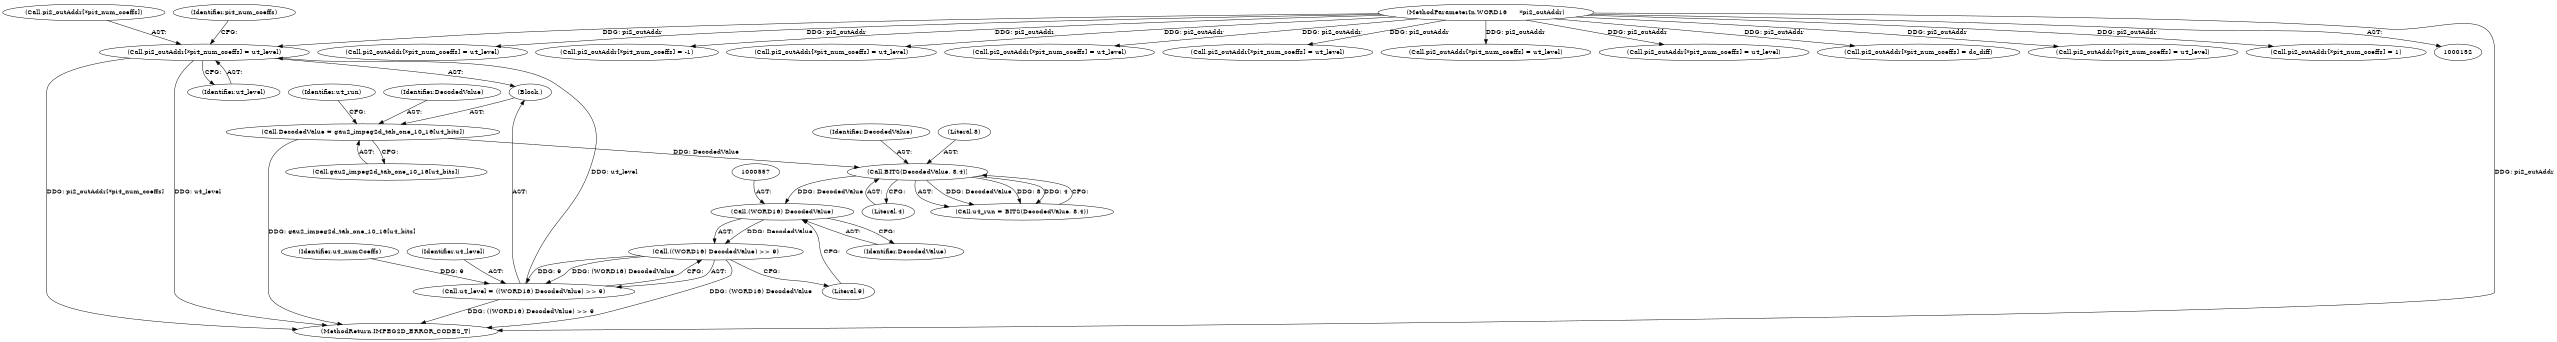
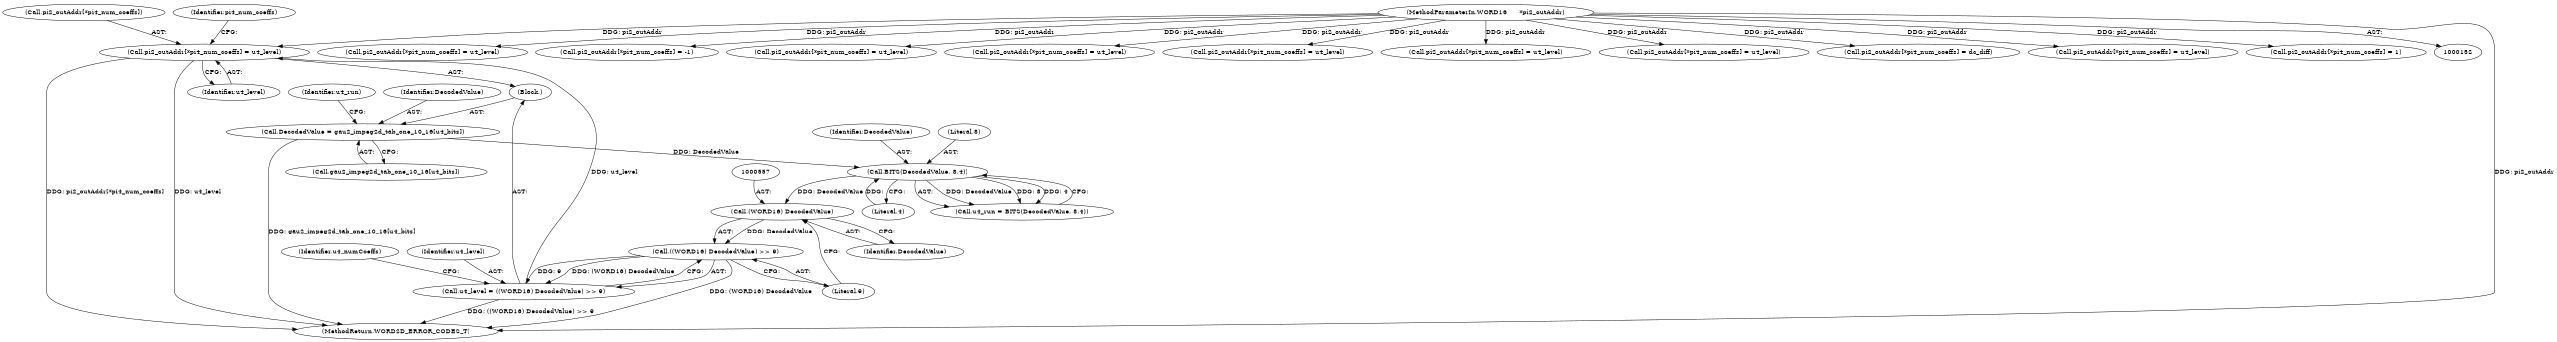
(876, 192) -> (876, 192)
(452, 272) -> (452, 272)
none -> (792, 274)
(396, 331) -> (396, 331)
